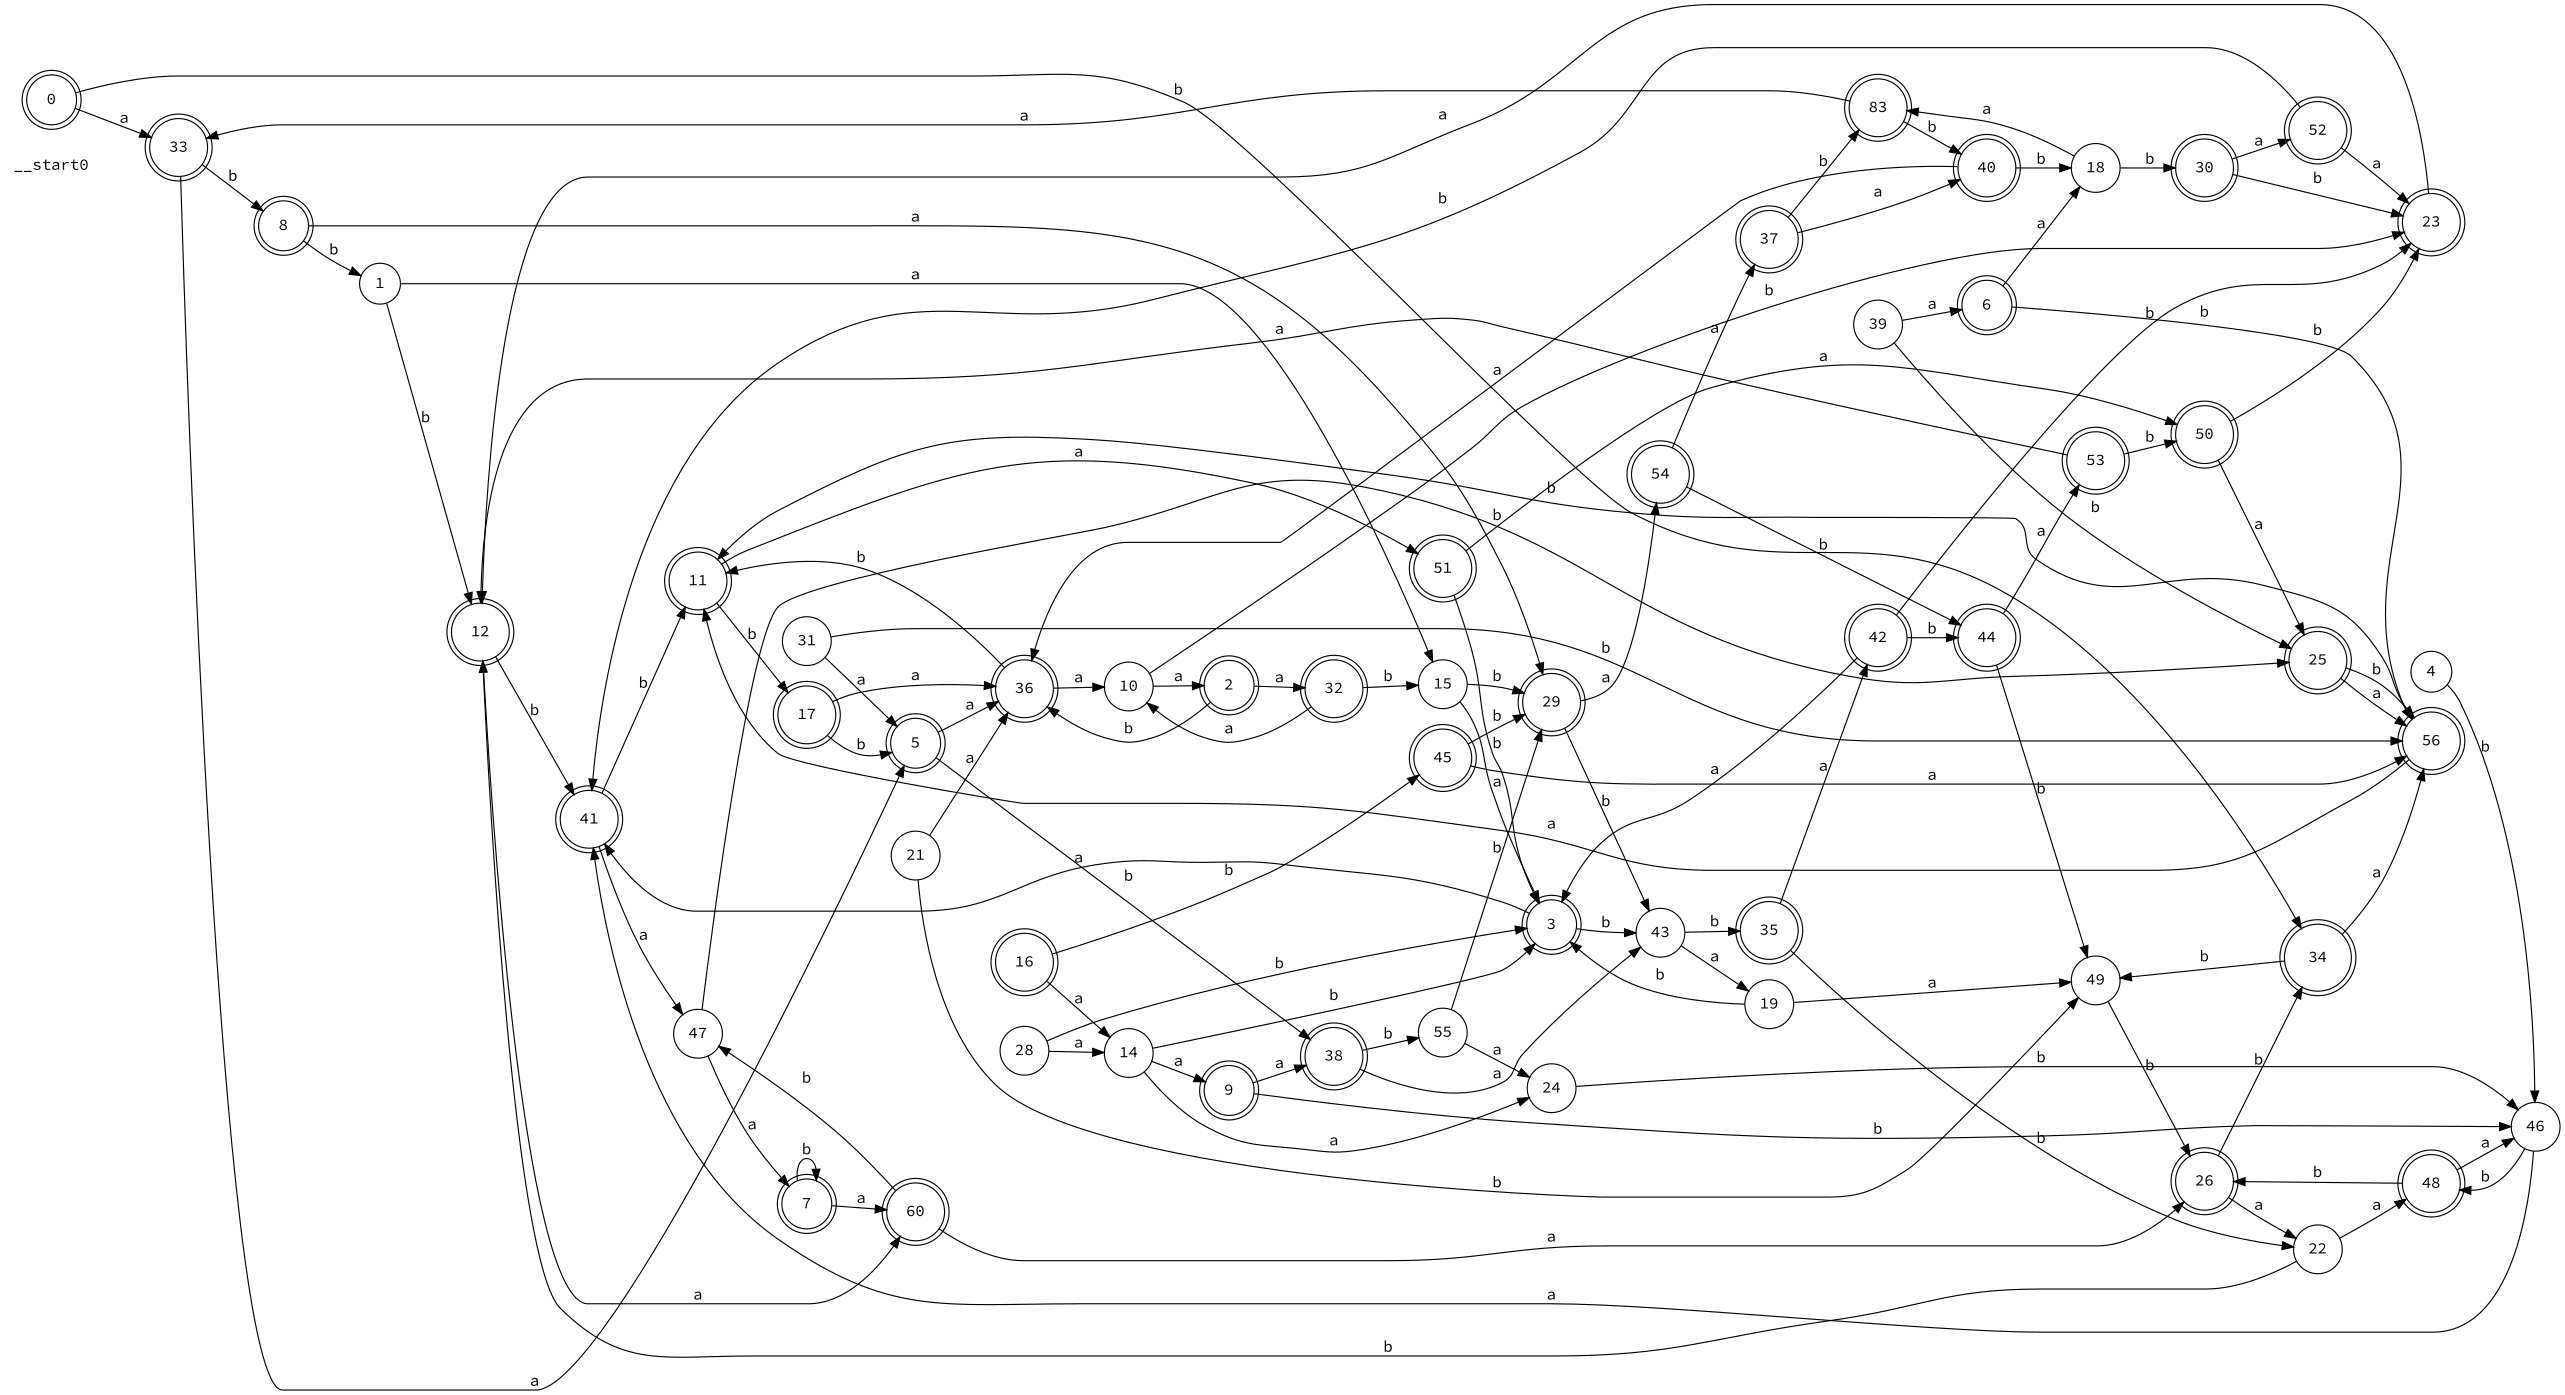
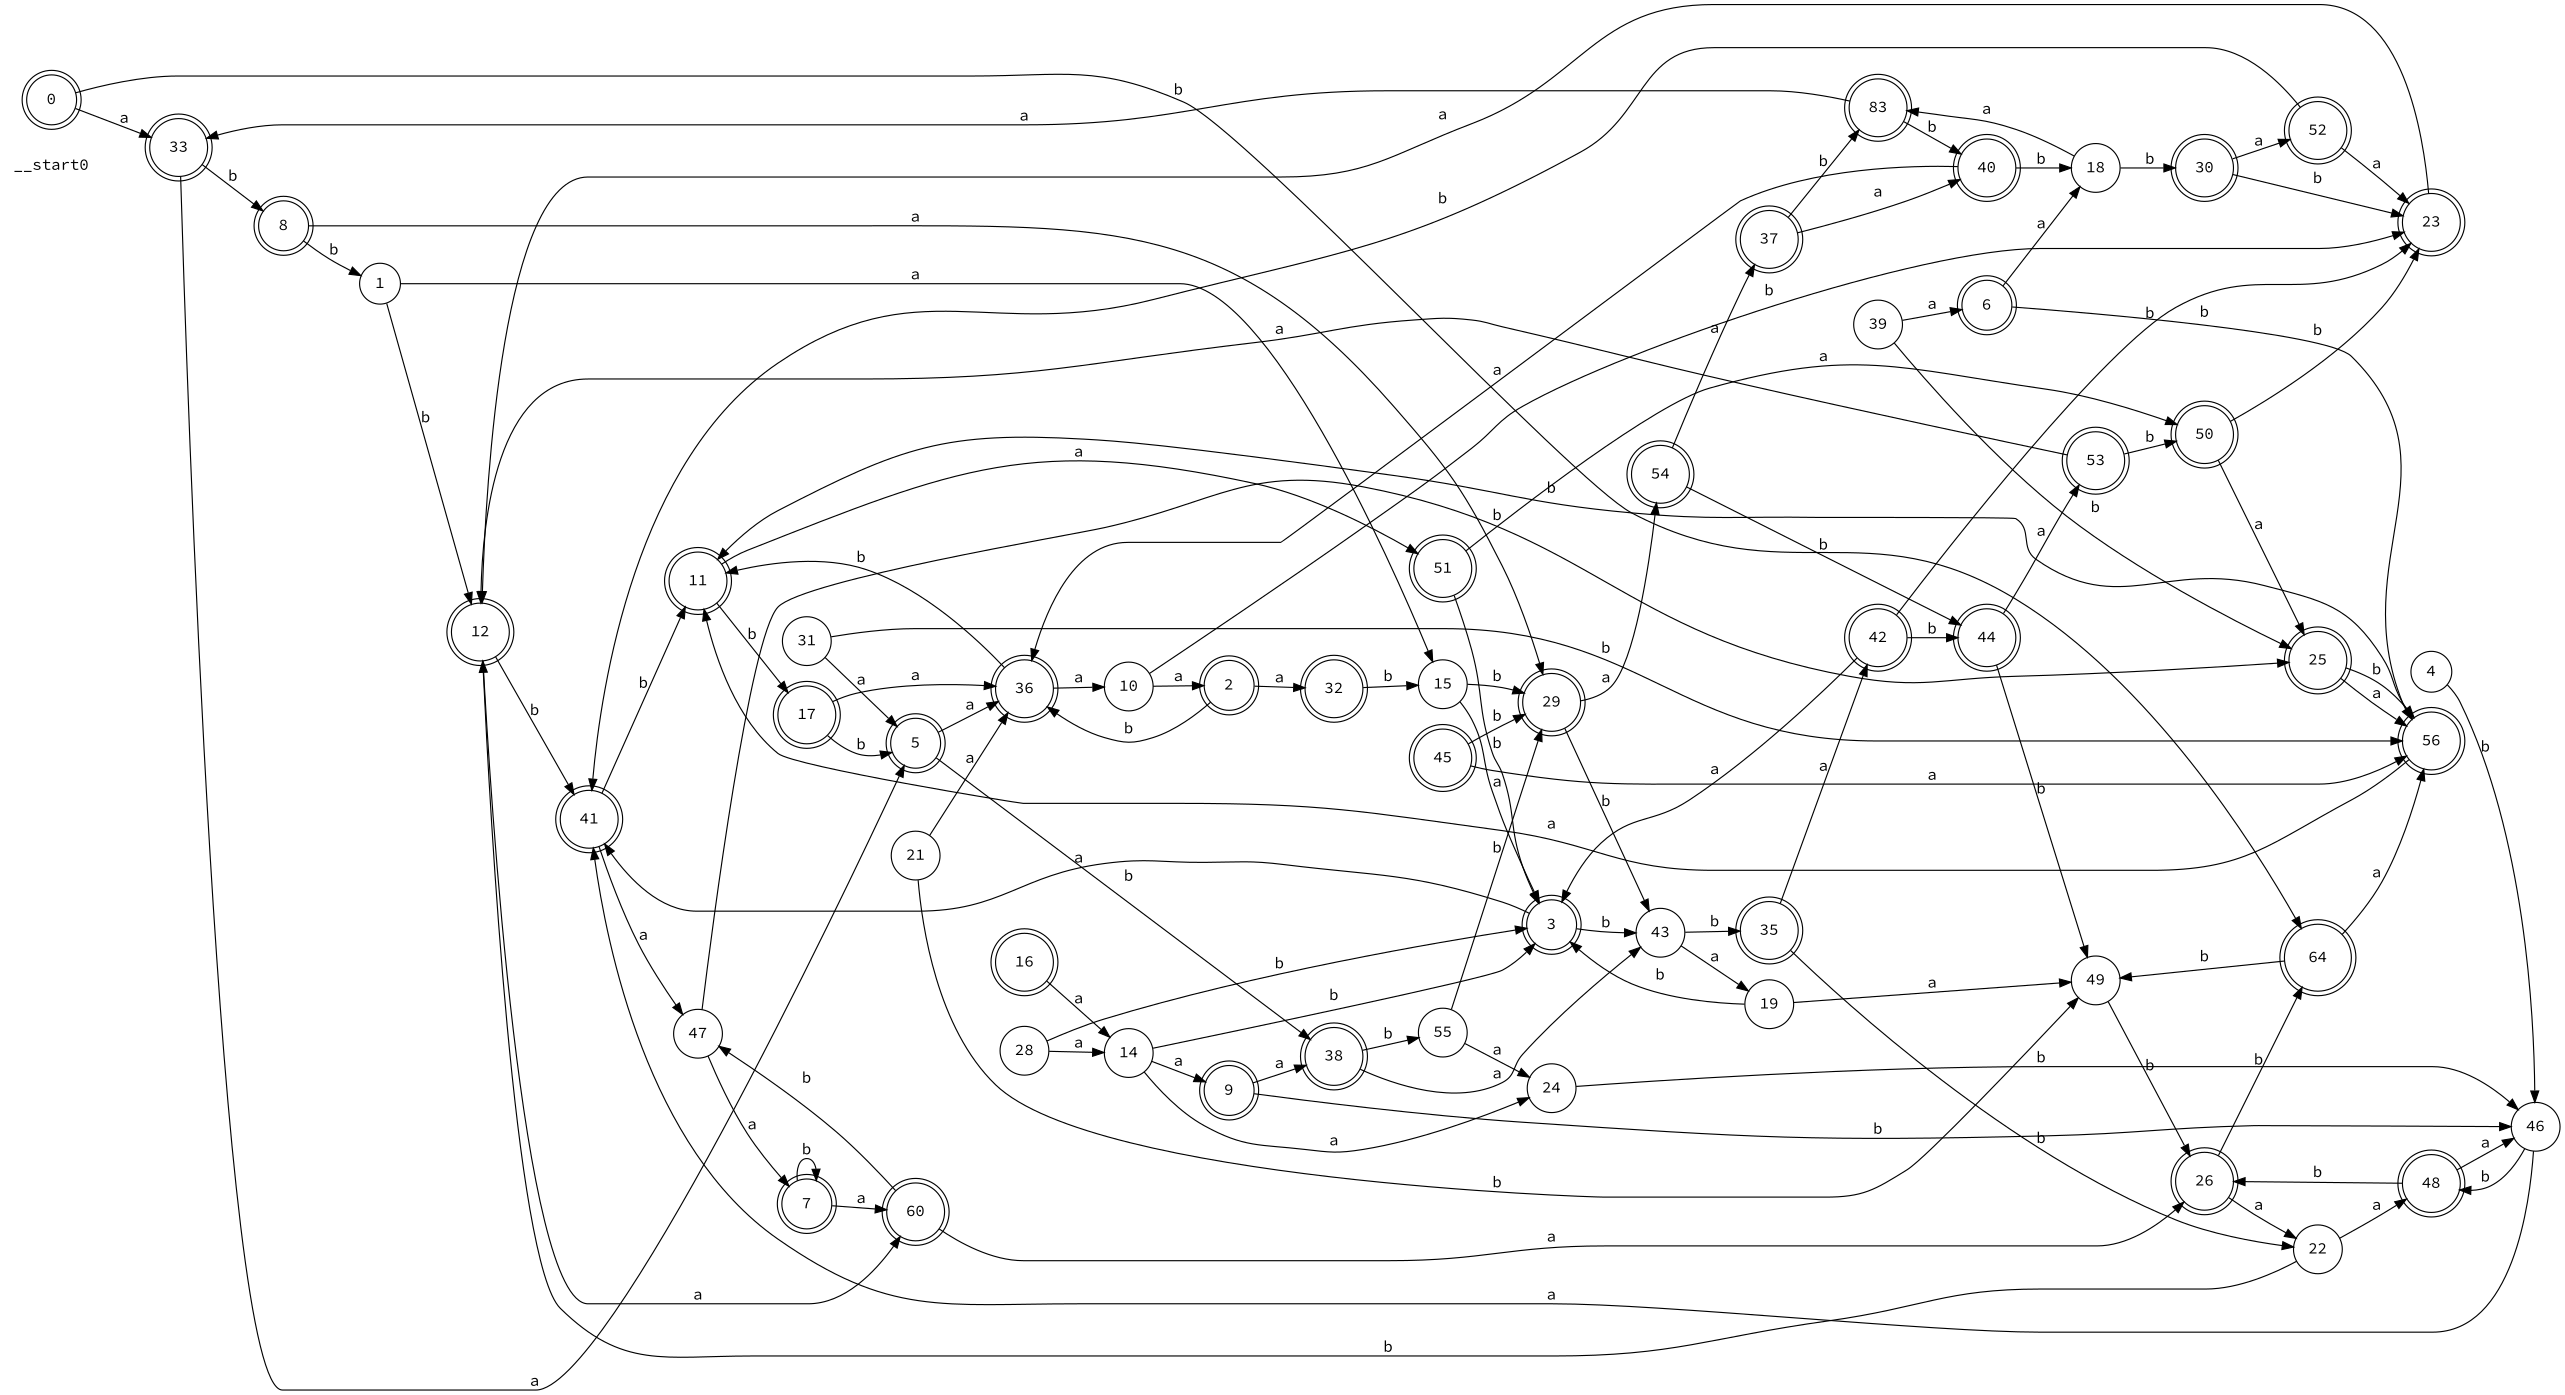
(1234, 742) -> none
(1240, 886) -> none
(2318, 958) -> (2318, 958)
